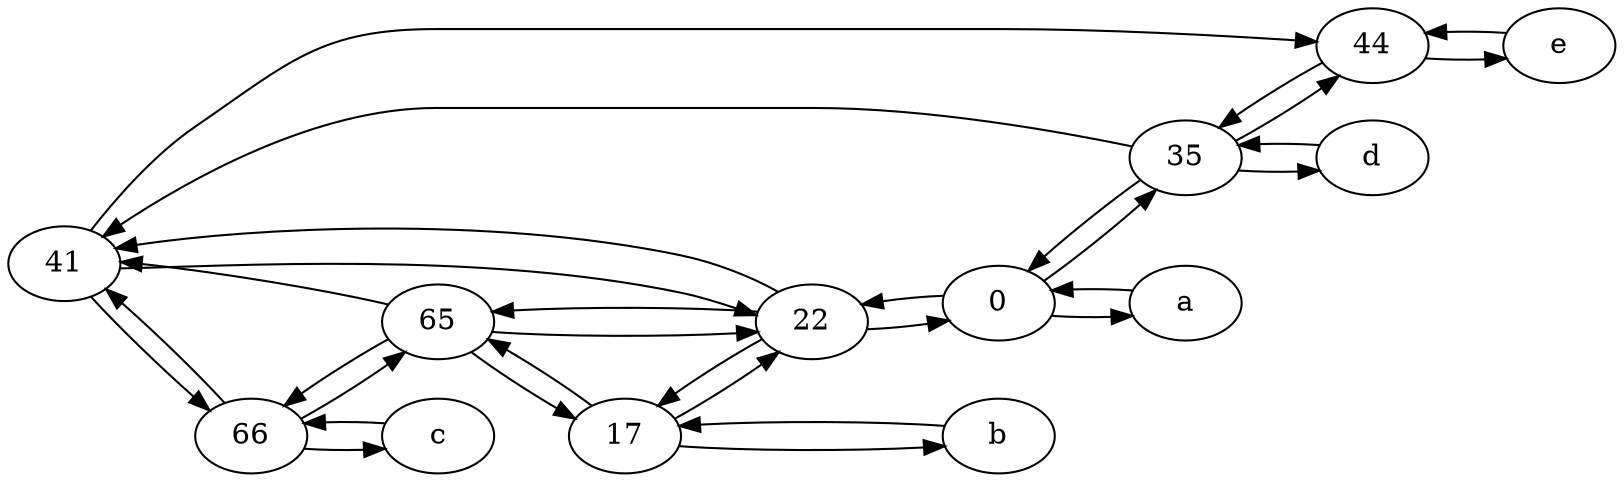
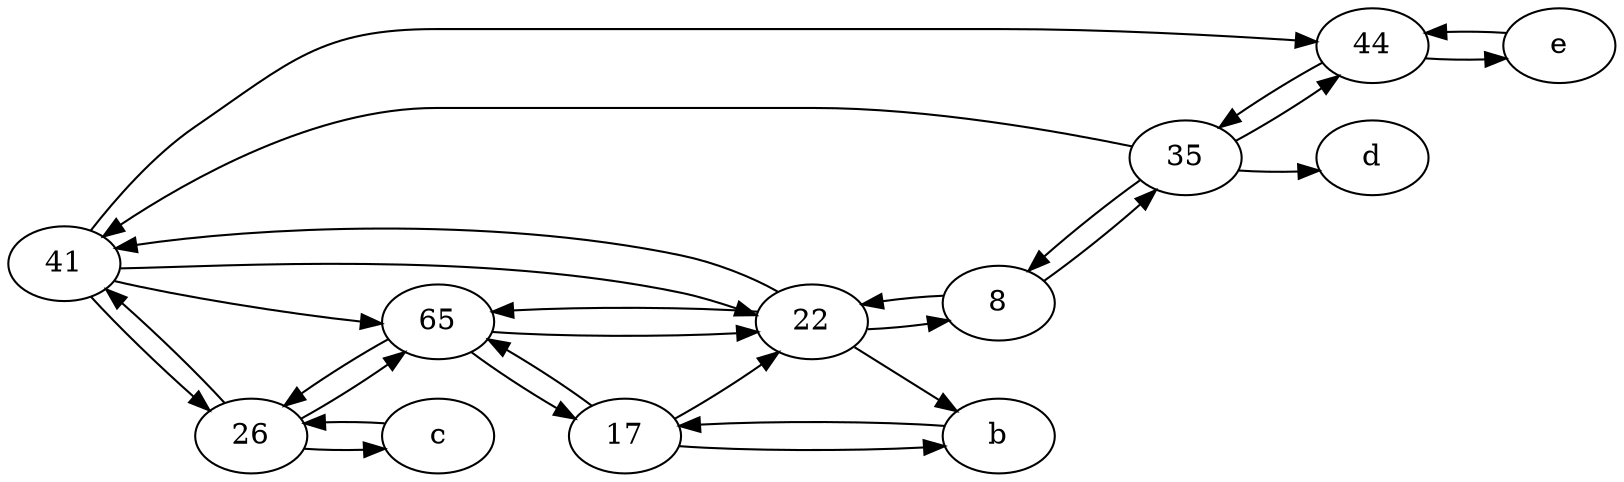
(1289, 144) -> none
(266, 281) -> (237, 304)
(999, 303) -> (999, 303)
(1186, 303) -> none
(718, 365) -> (897, 374)
(251, 436) -> (251, 436)
